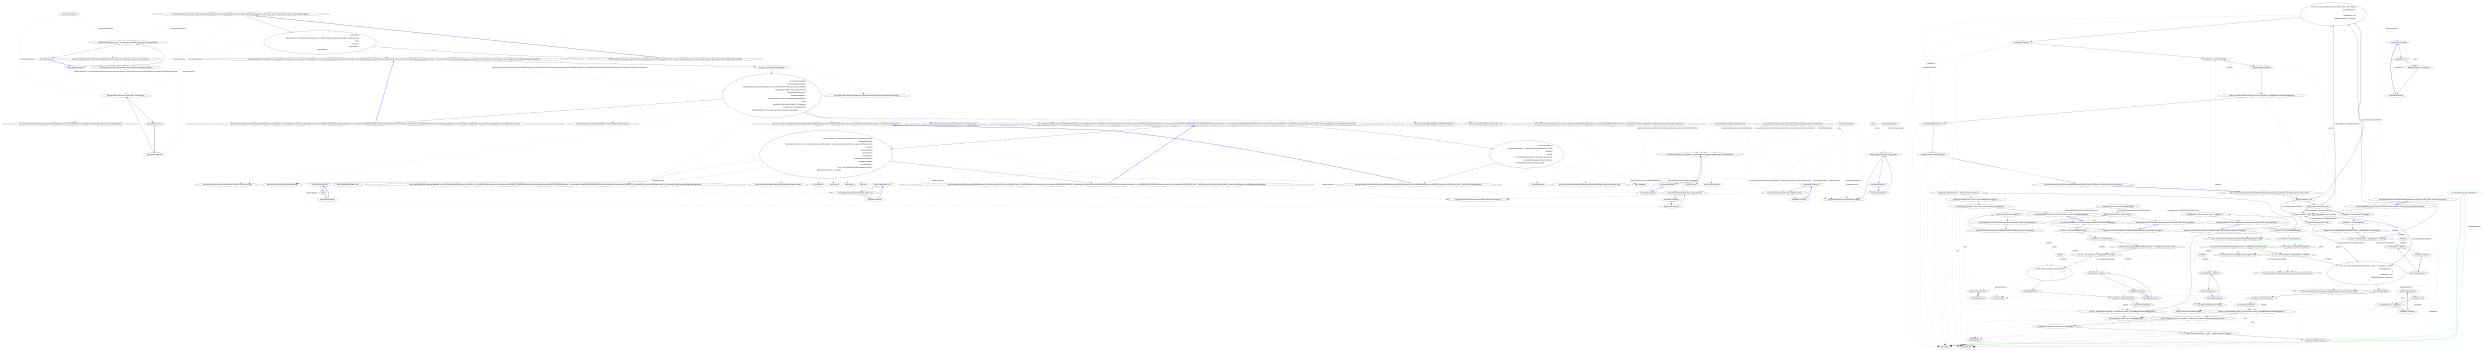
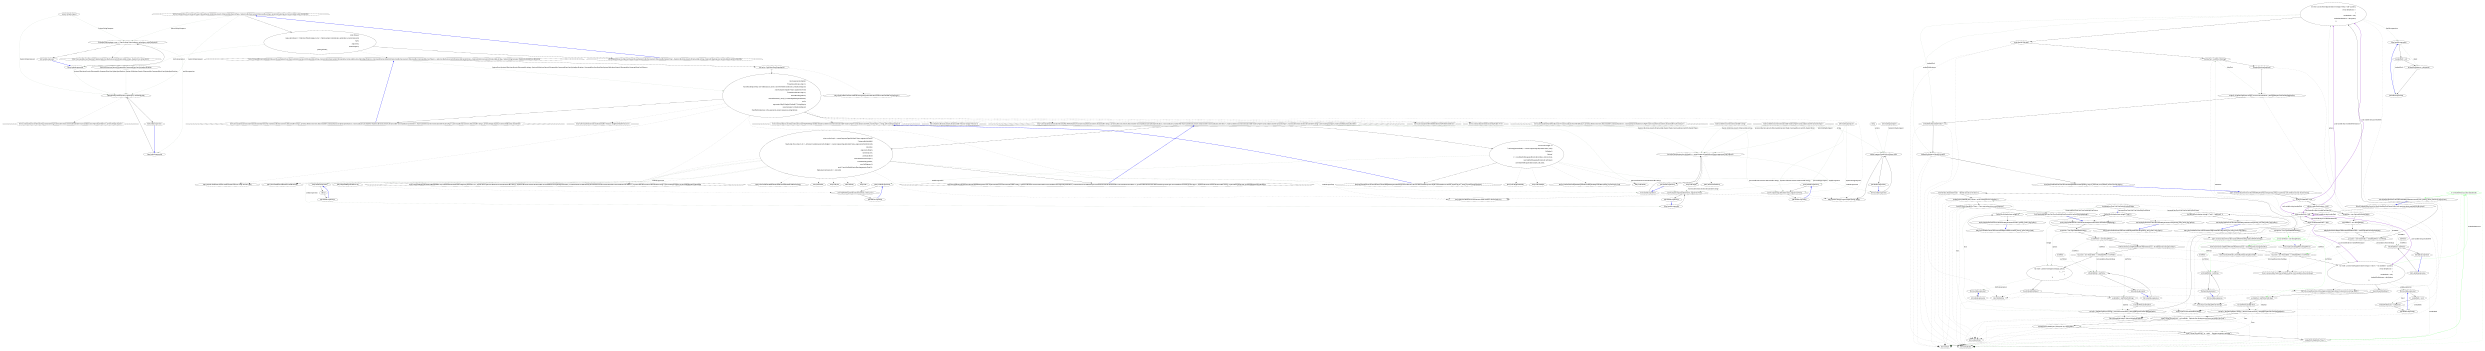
(1647, 139) -> (1688, 188)
none -> (1515, 185)
(2290, 342) -> (2290, 342)
